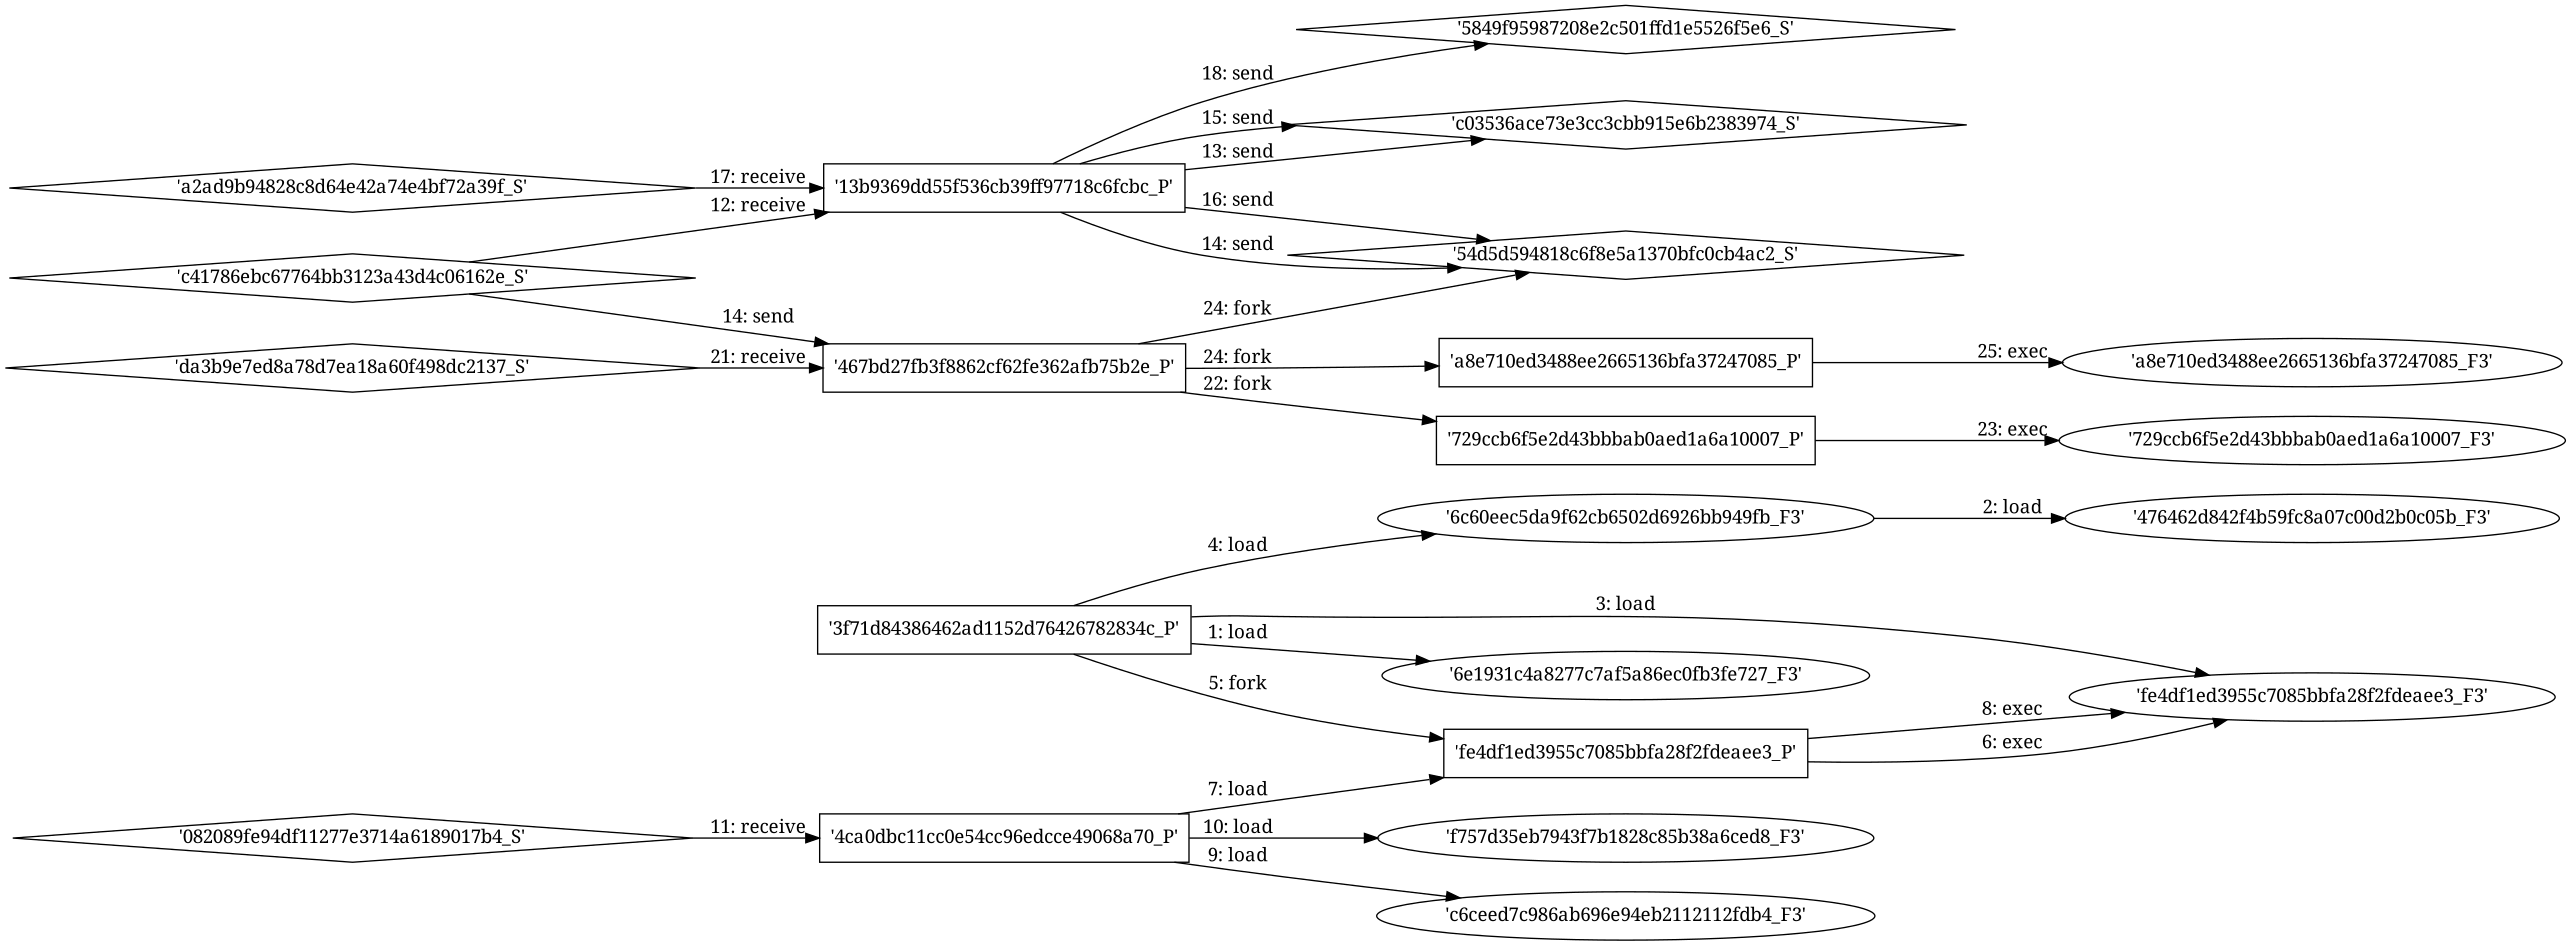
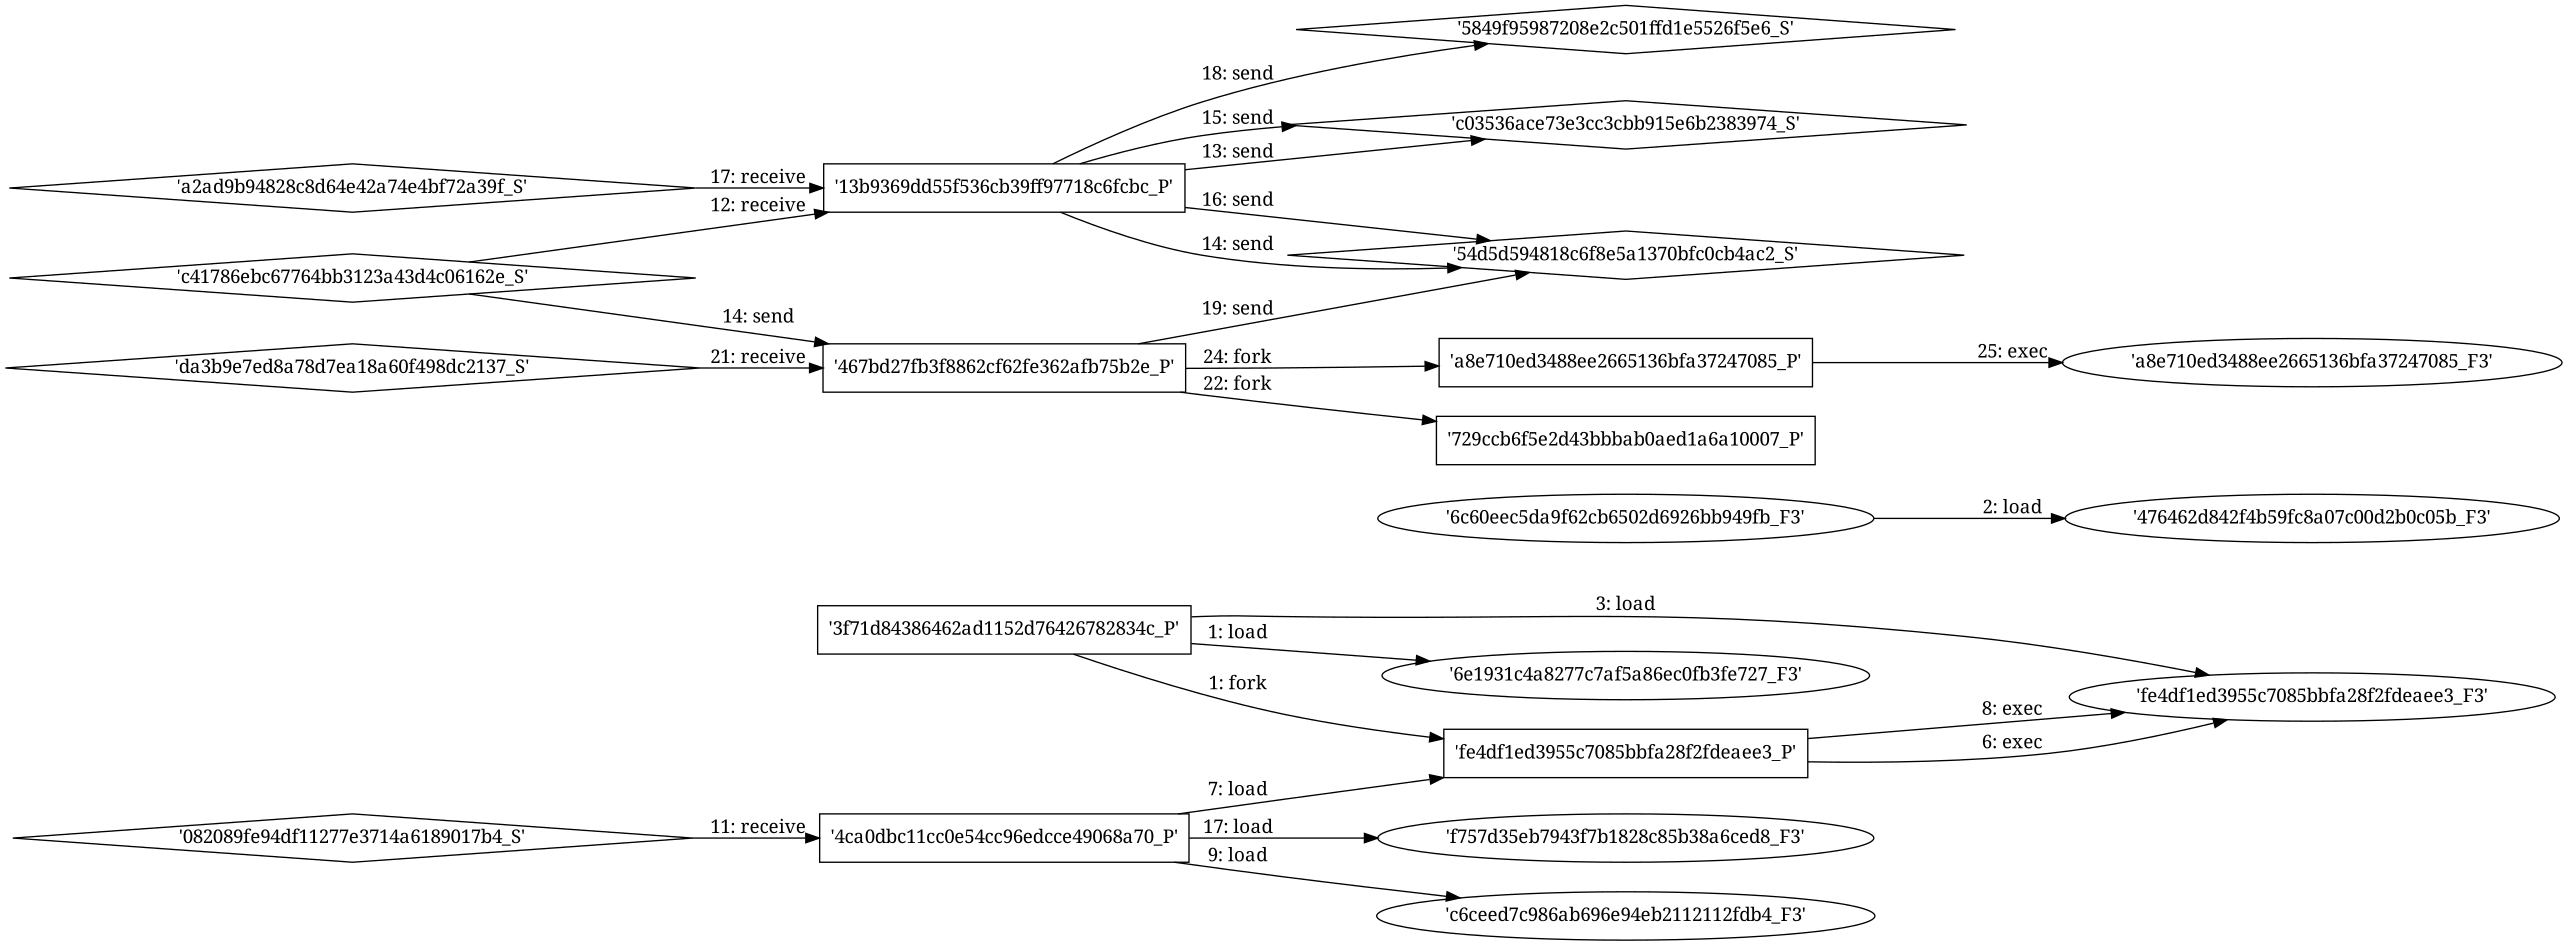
(1238, 310) -> (1238, 310)
(2312, 441) -> none
(1246, 561) -> none
(1238, 684) -> (1238, 684)
(1238, 828) -> (1238, 828)
